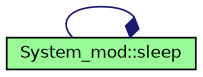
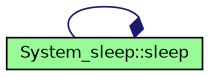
(101, 54) -> (105, 54)
